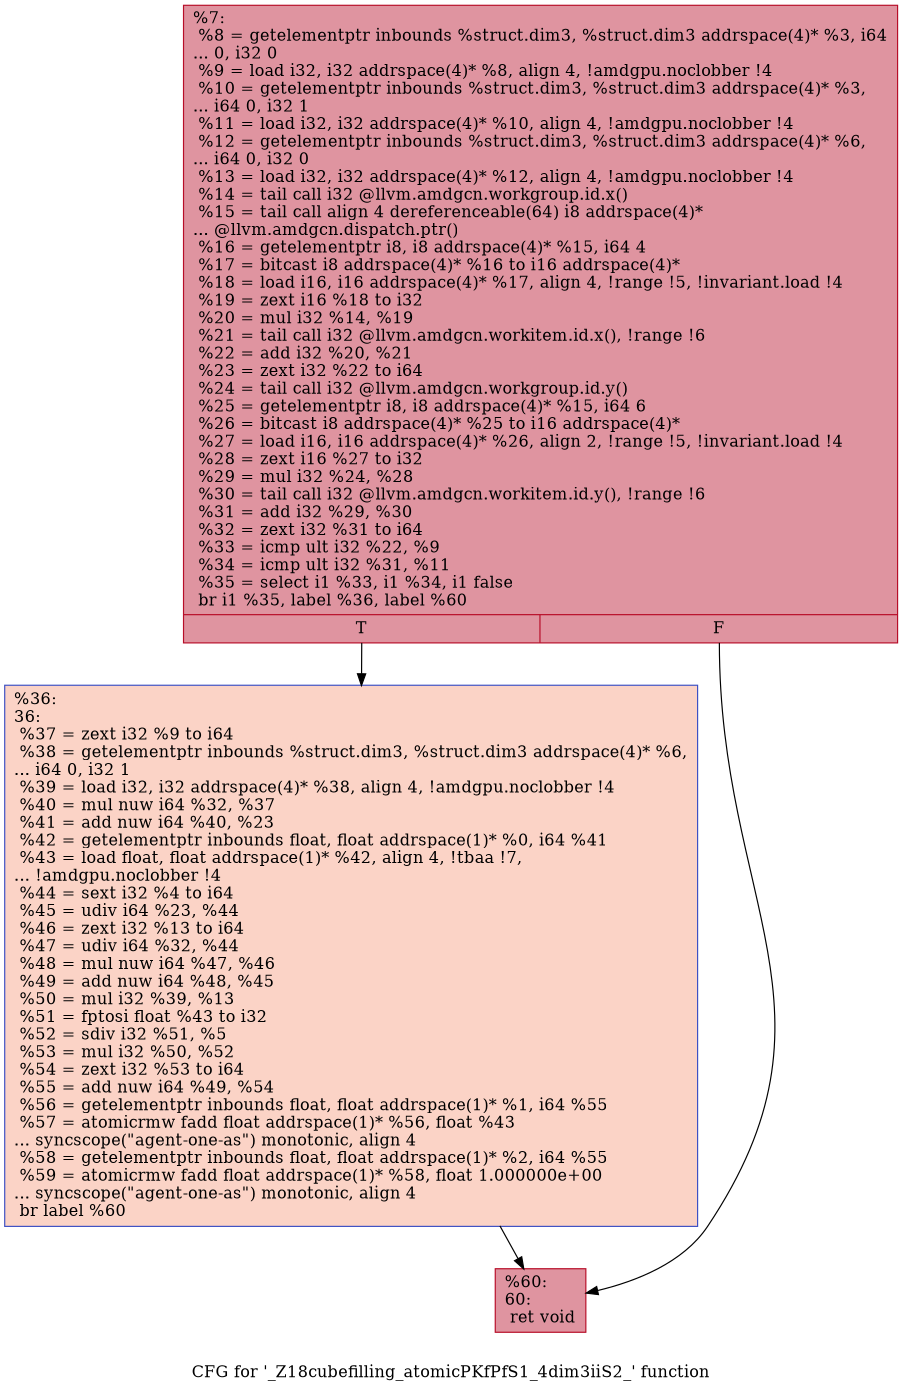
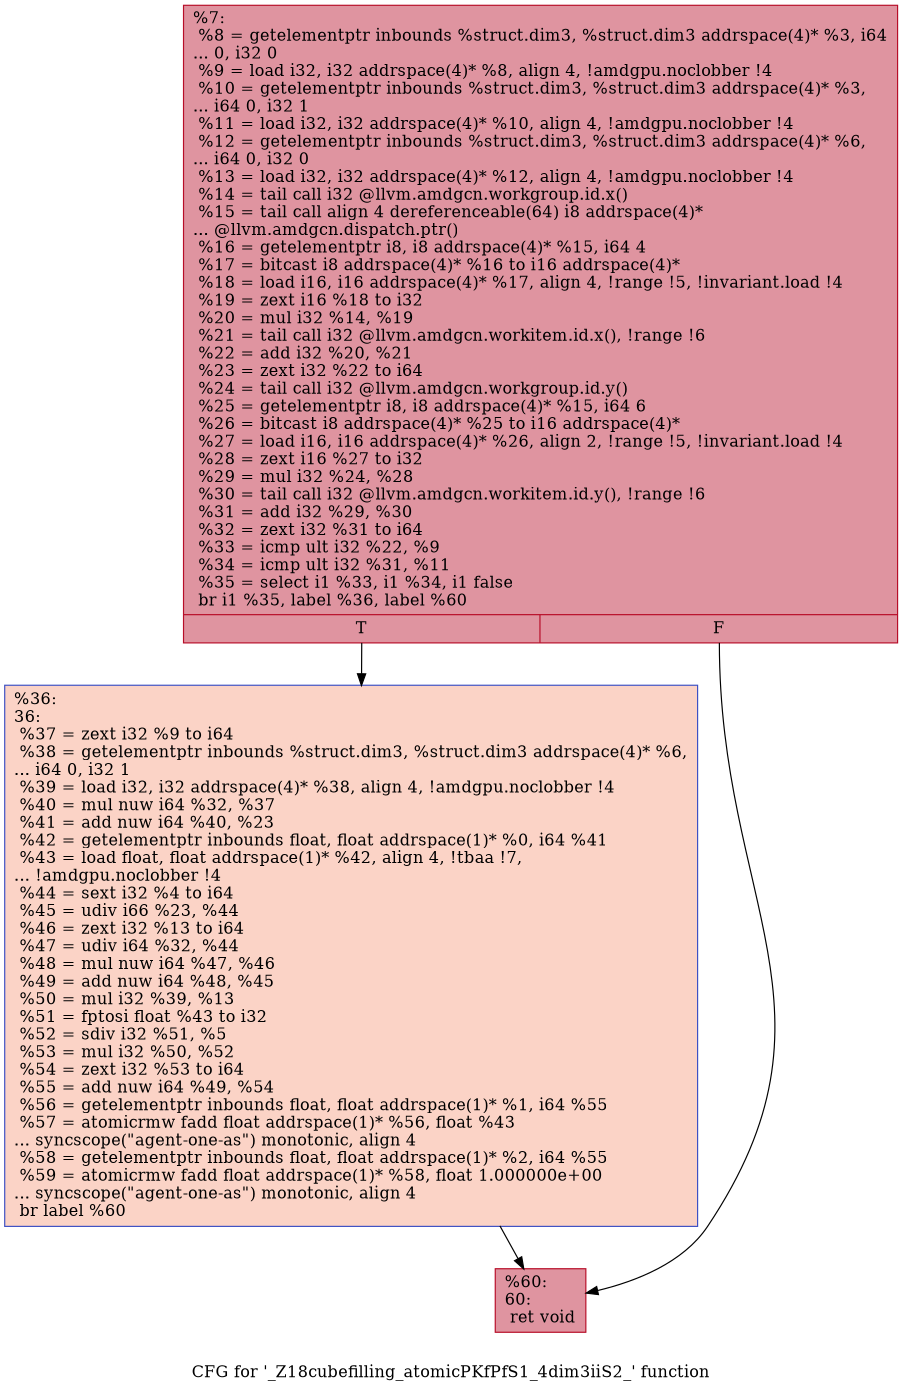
(127, 911) -> (127, 911)
